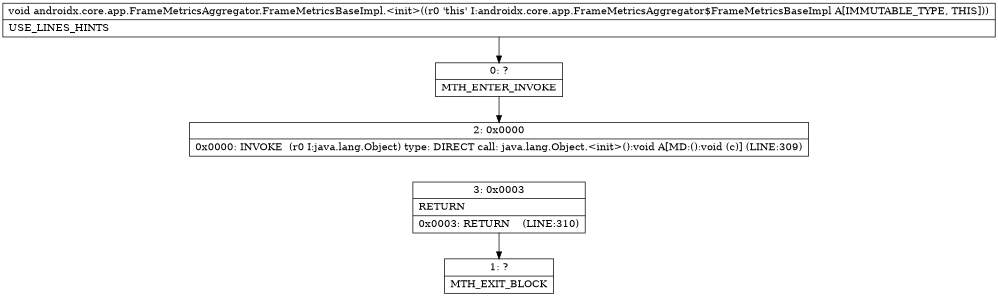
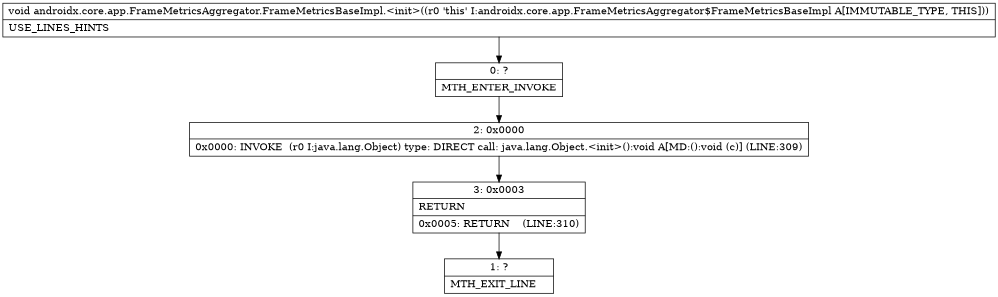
none -> (499, 165)
(499, 224) -> (499, 224)
(499, 284) -> (494, 284)
